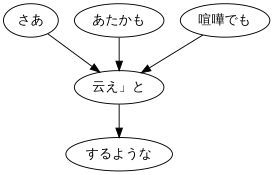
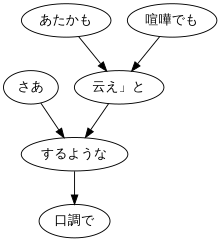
(70, 50) -> (50, 116)
none -> (75, 221)
